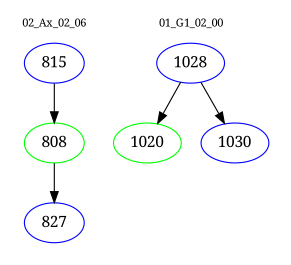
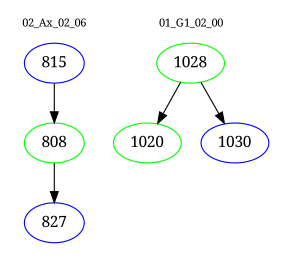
(191, 63) -> (191, 63)
